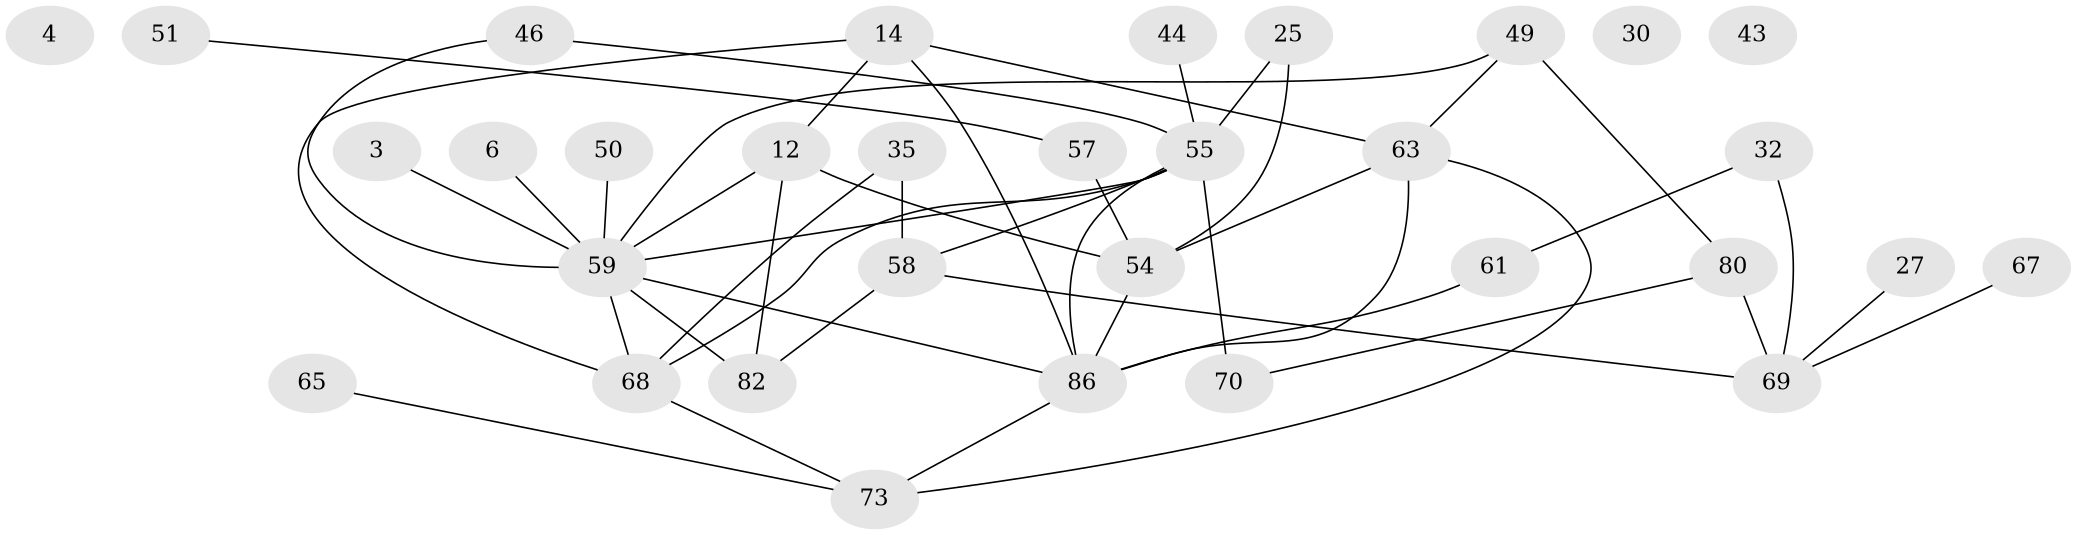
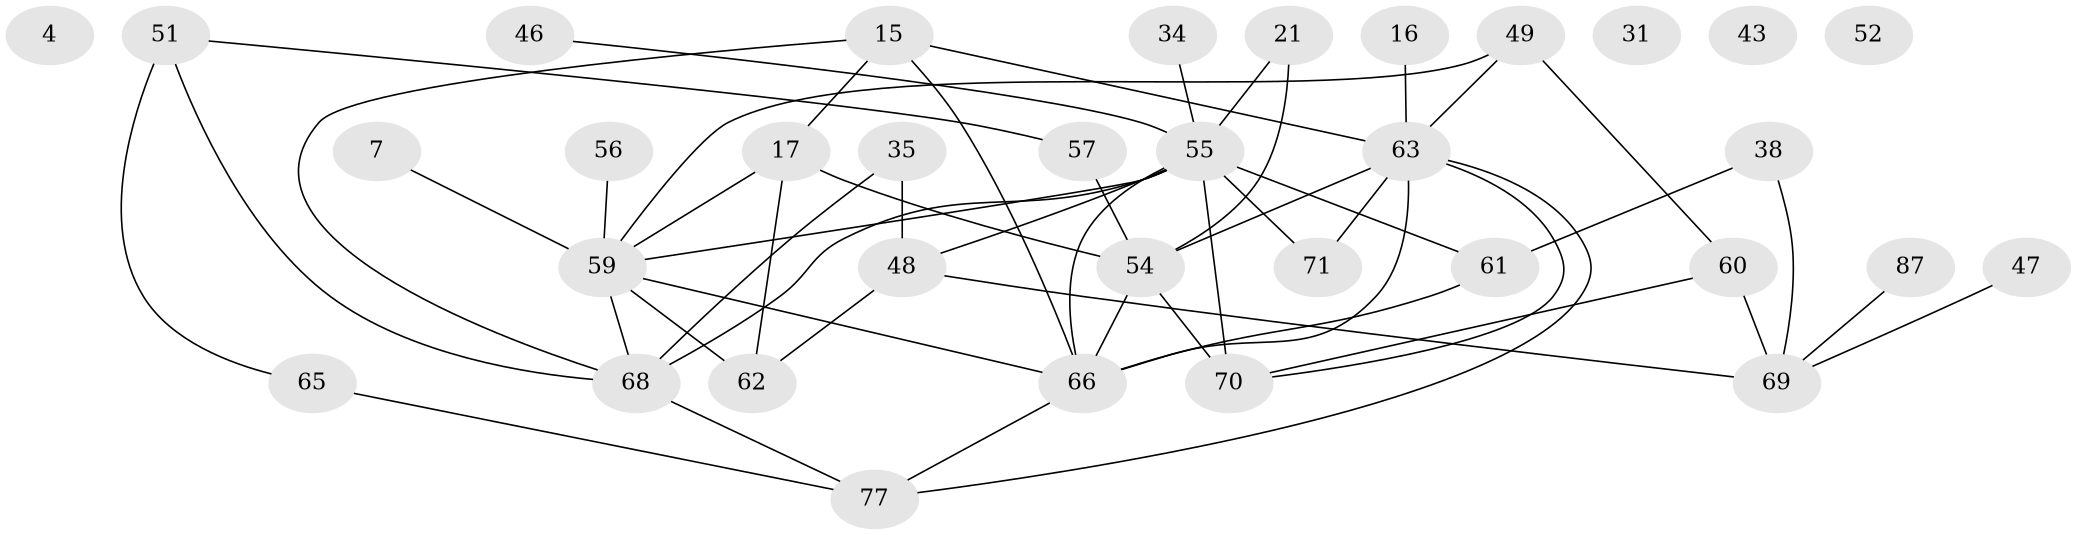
(889, 35) -> (889, 35)
(1173, 35) -> (1173, 35)
(1289, 35) -> (1289, 35)
none -> (1405, 35)
(1637, 35) -> (1637, 35)
none -> (1869, 35)
(377, 151) -> (377, 151)
(493, 151) -> none
(609, 151) -> (609, 151)
(786, 151) -> (786, 151)
(1769, 151) -> (1769, 151)
(322, 184) -> none
none -> (1348, 209)
none -> (127, 256)
(902, 267) -> (902, 267)
none -> (1318, 267)
(1734, 267) -> (1734, 267)
(1911, 267) -> (1911, 267)
(2027, 267) -> (2027, 267)
none -> (329, 295)
none -> (1185, 325)
none -> (1477, 336)
(752, 383) -> (752, 383)
(1083, 383) -> (1083, 383)
(875, 499) -> (875, 499)
